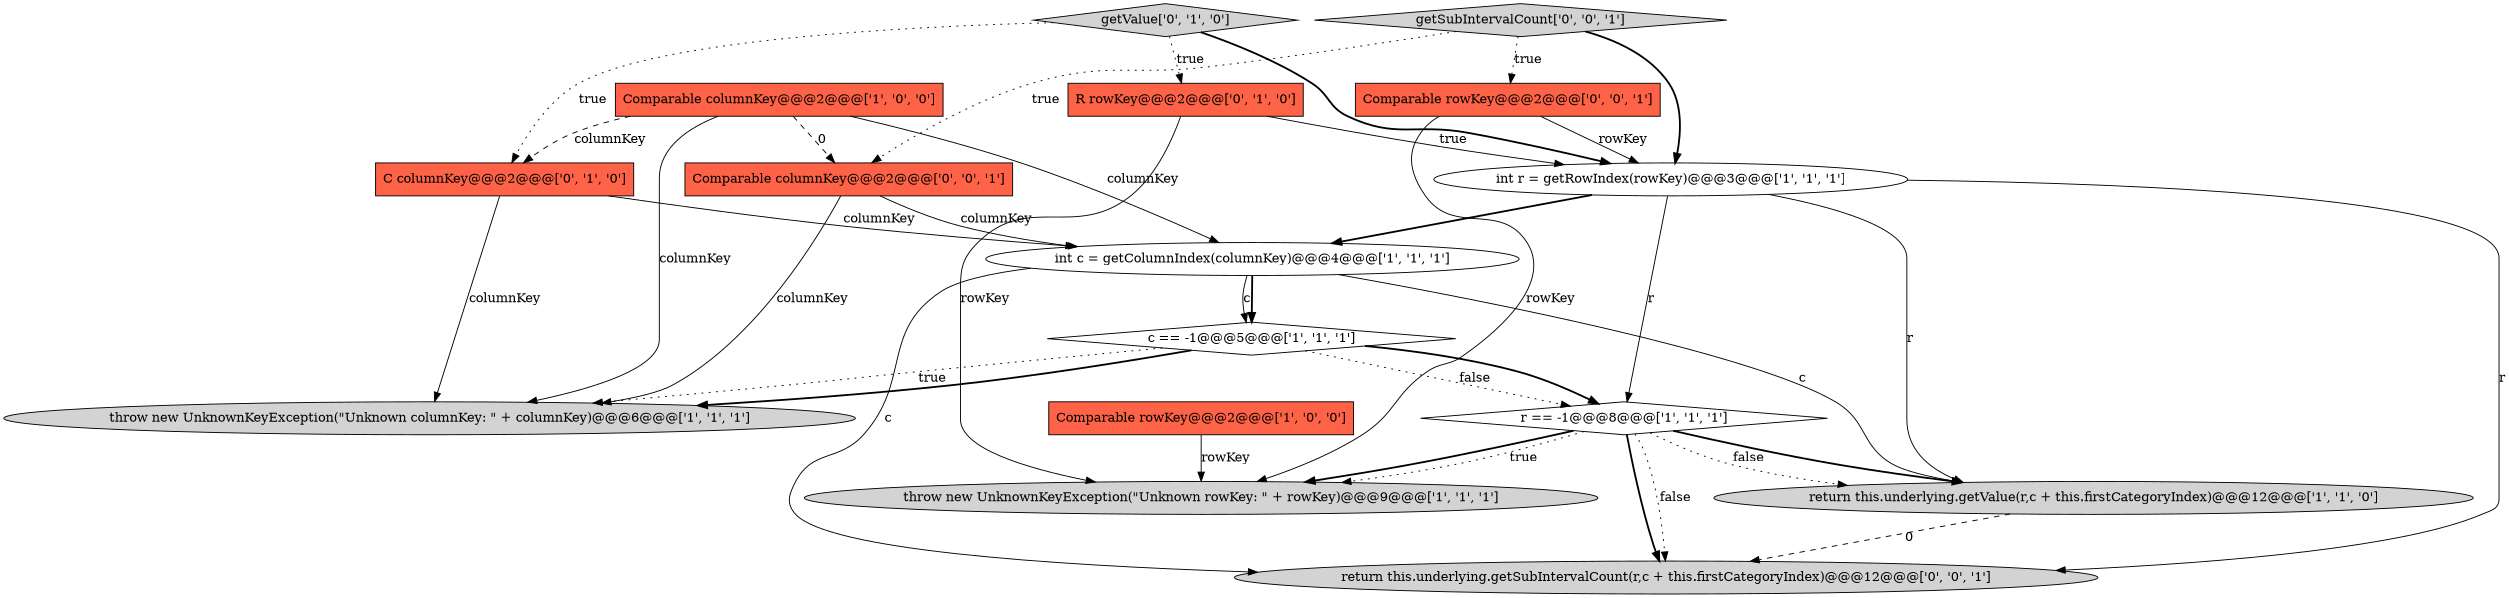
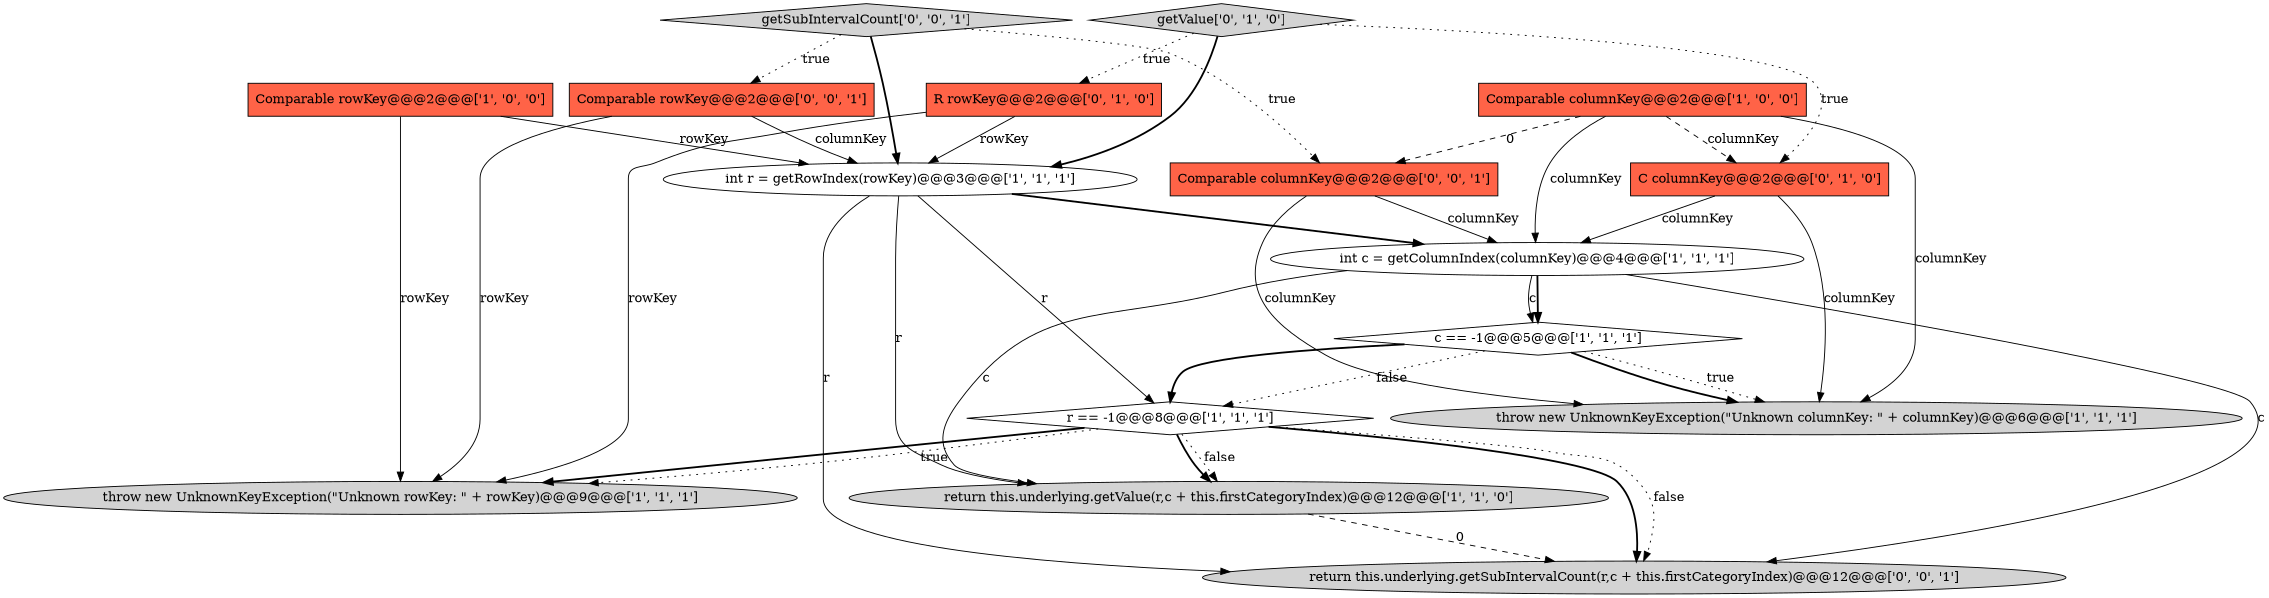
none -> (650, 140)
(1453, 140) -> (1005, 140)
(1623, 140) -> (851, 140)
